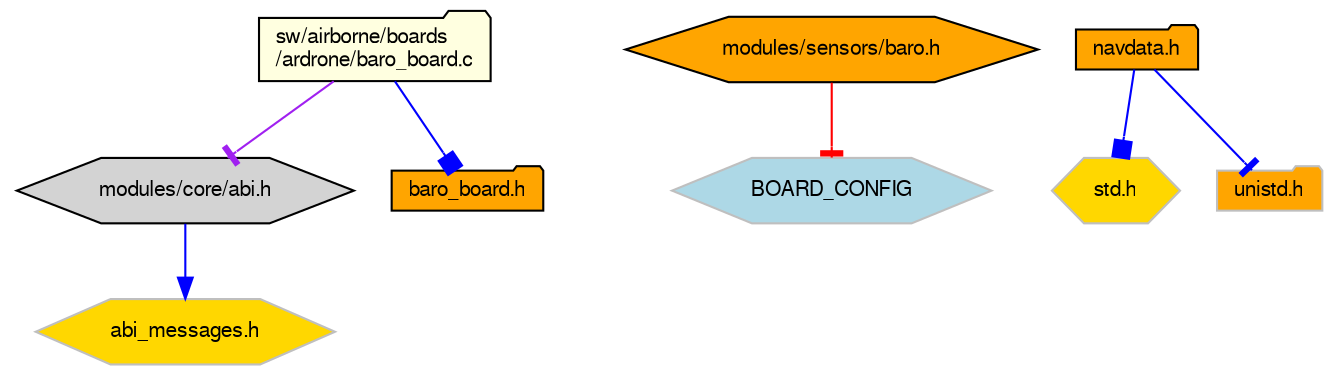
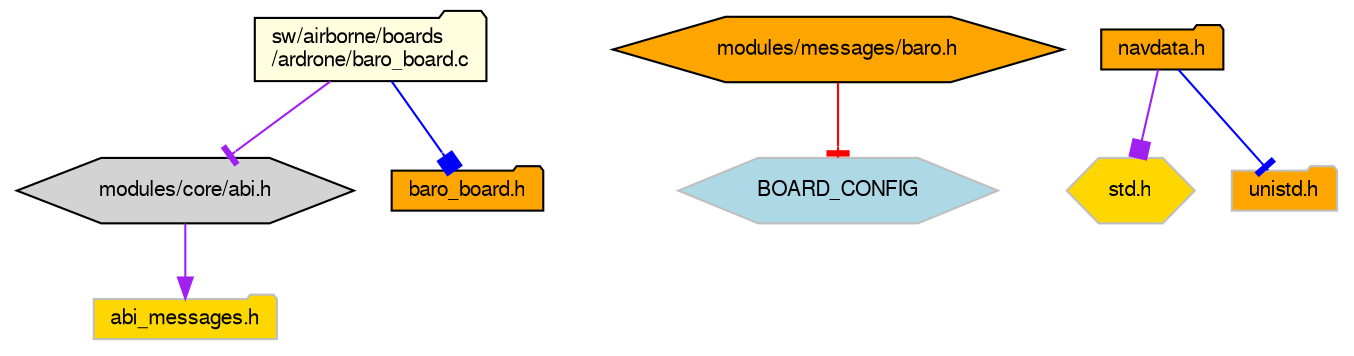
(832, 50) -> (838, 50)
(1129, 103) -> (1150, 103)
(185, 250) -> (185, 250)
(185, 332) -> (185, 319)
